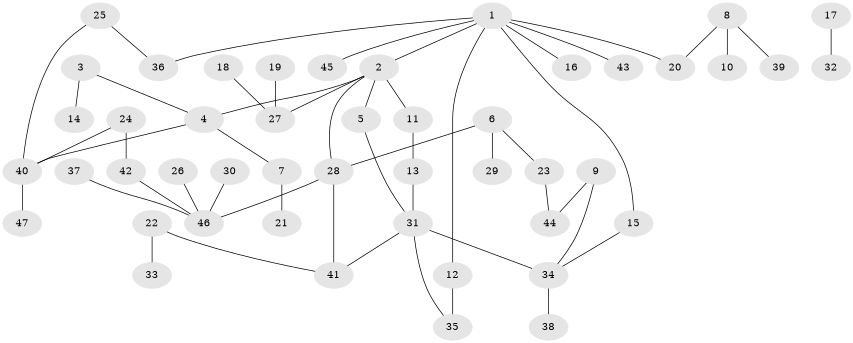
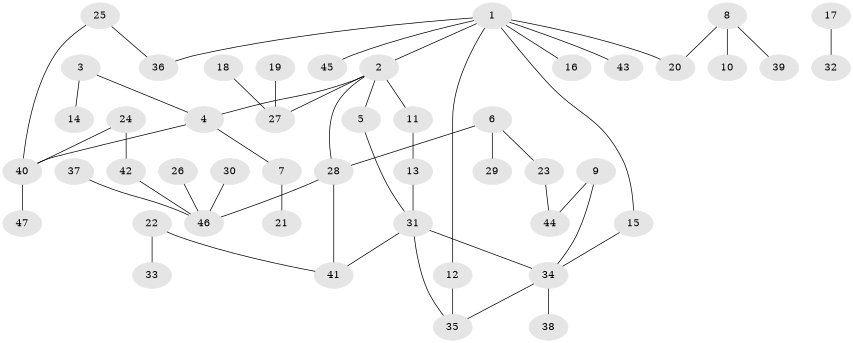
none -> (501, 301)
